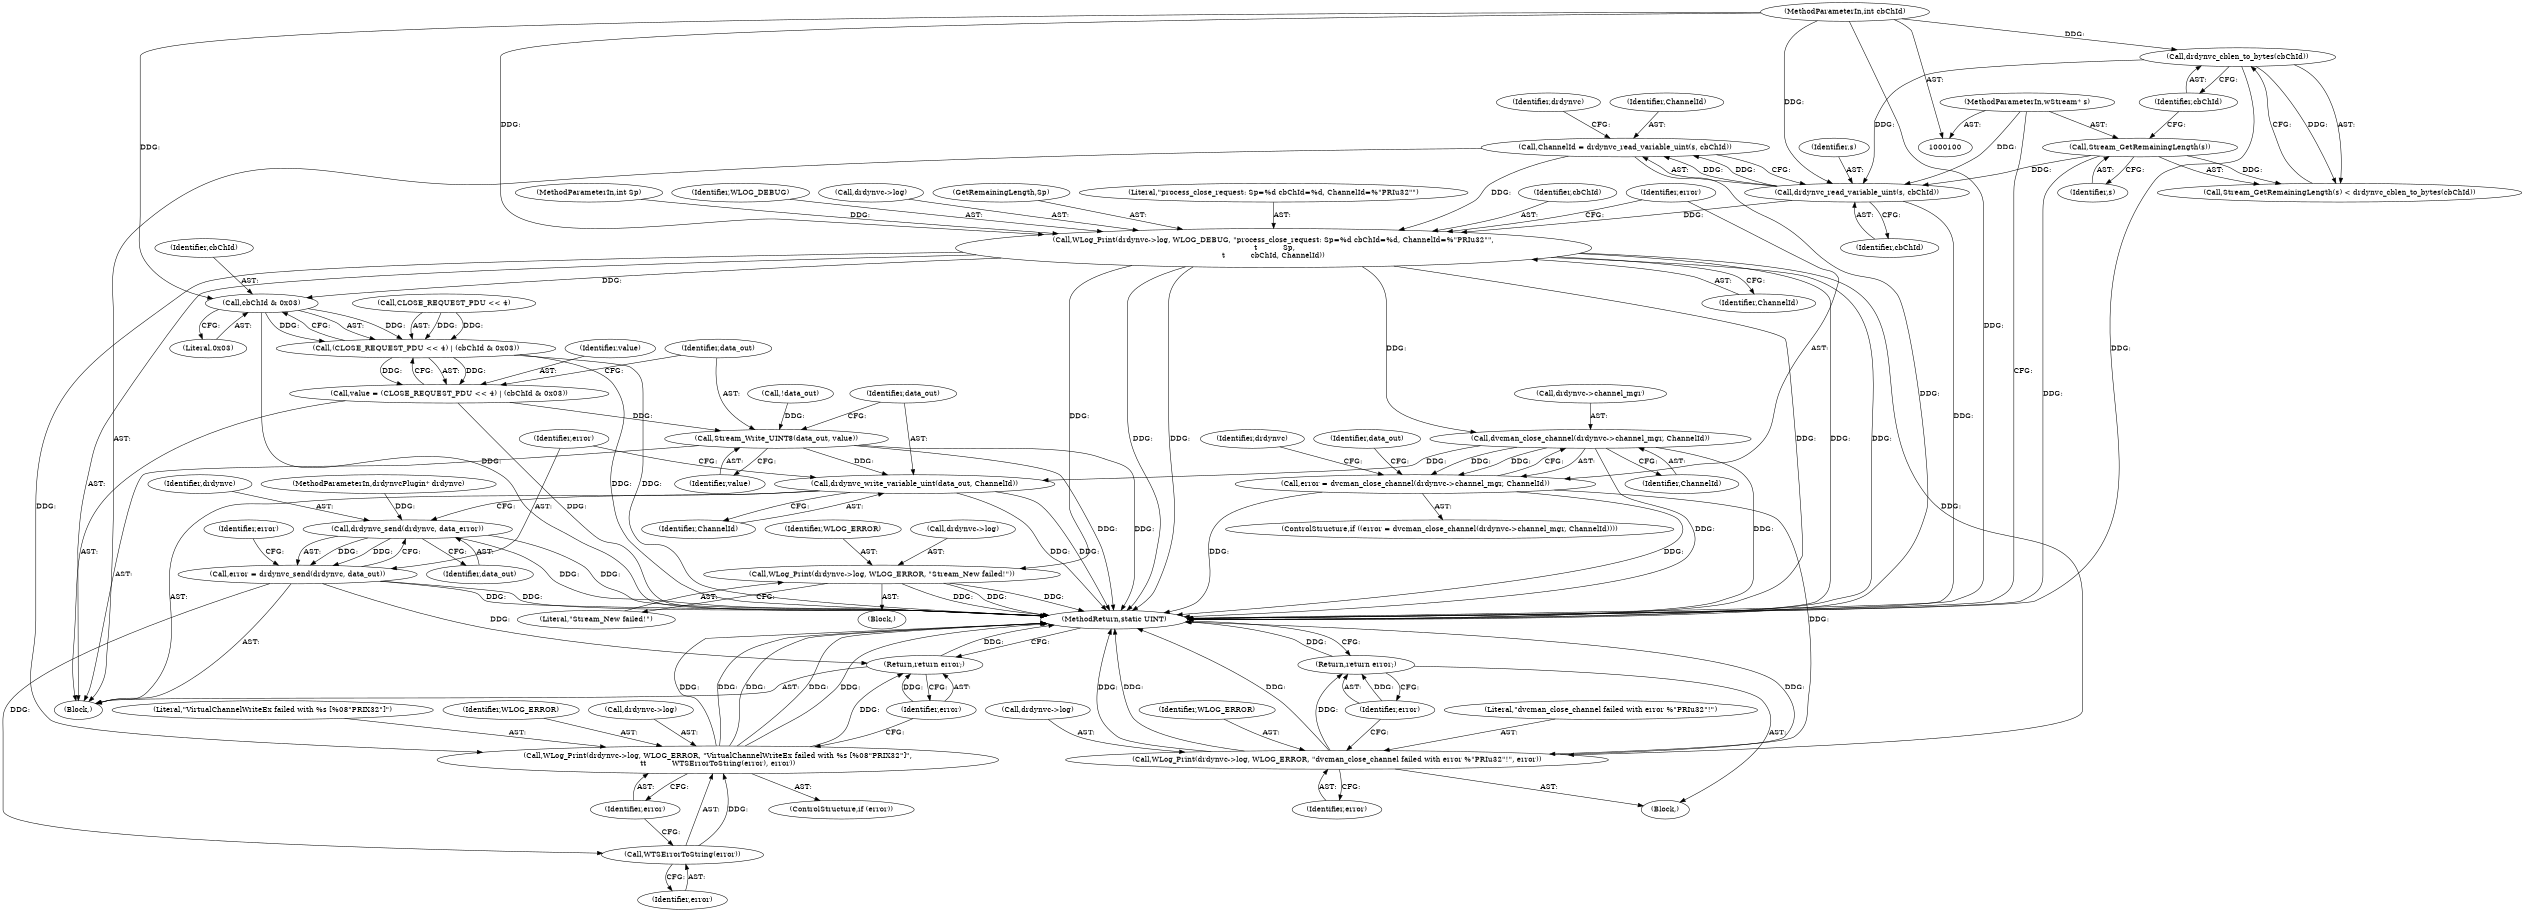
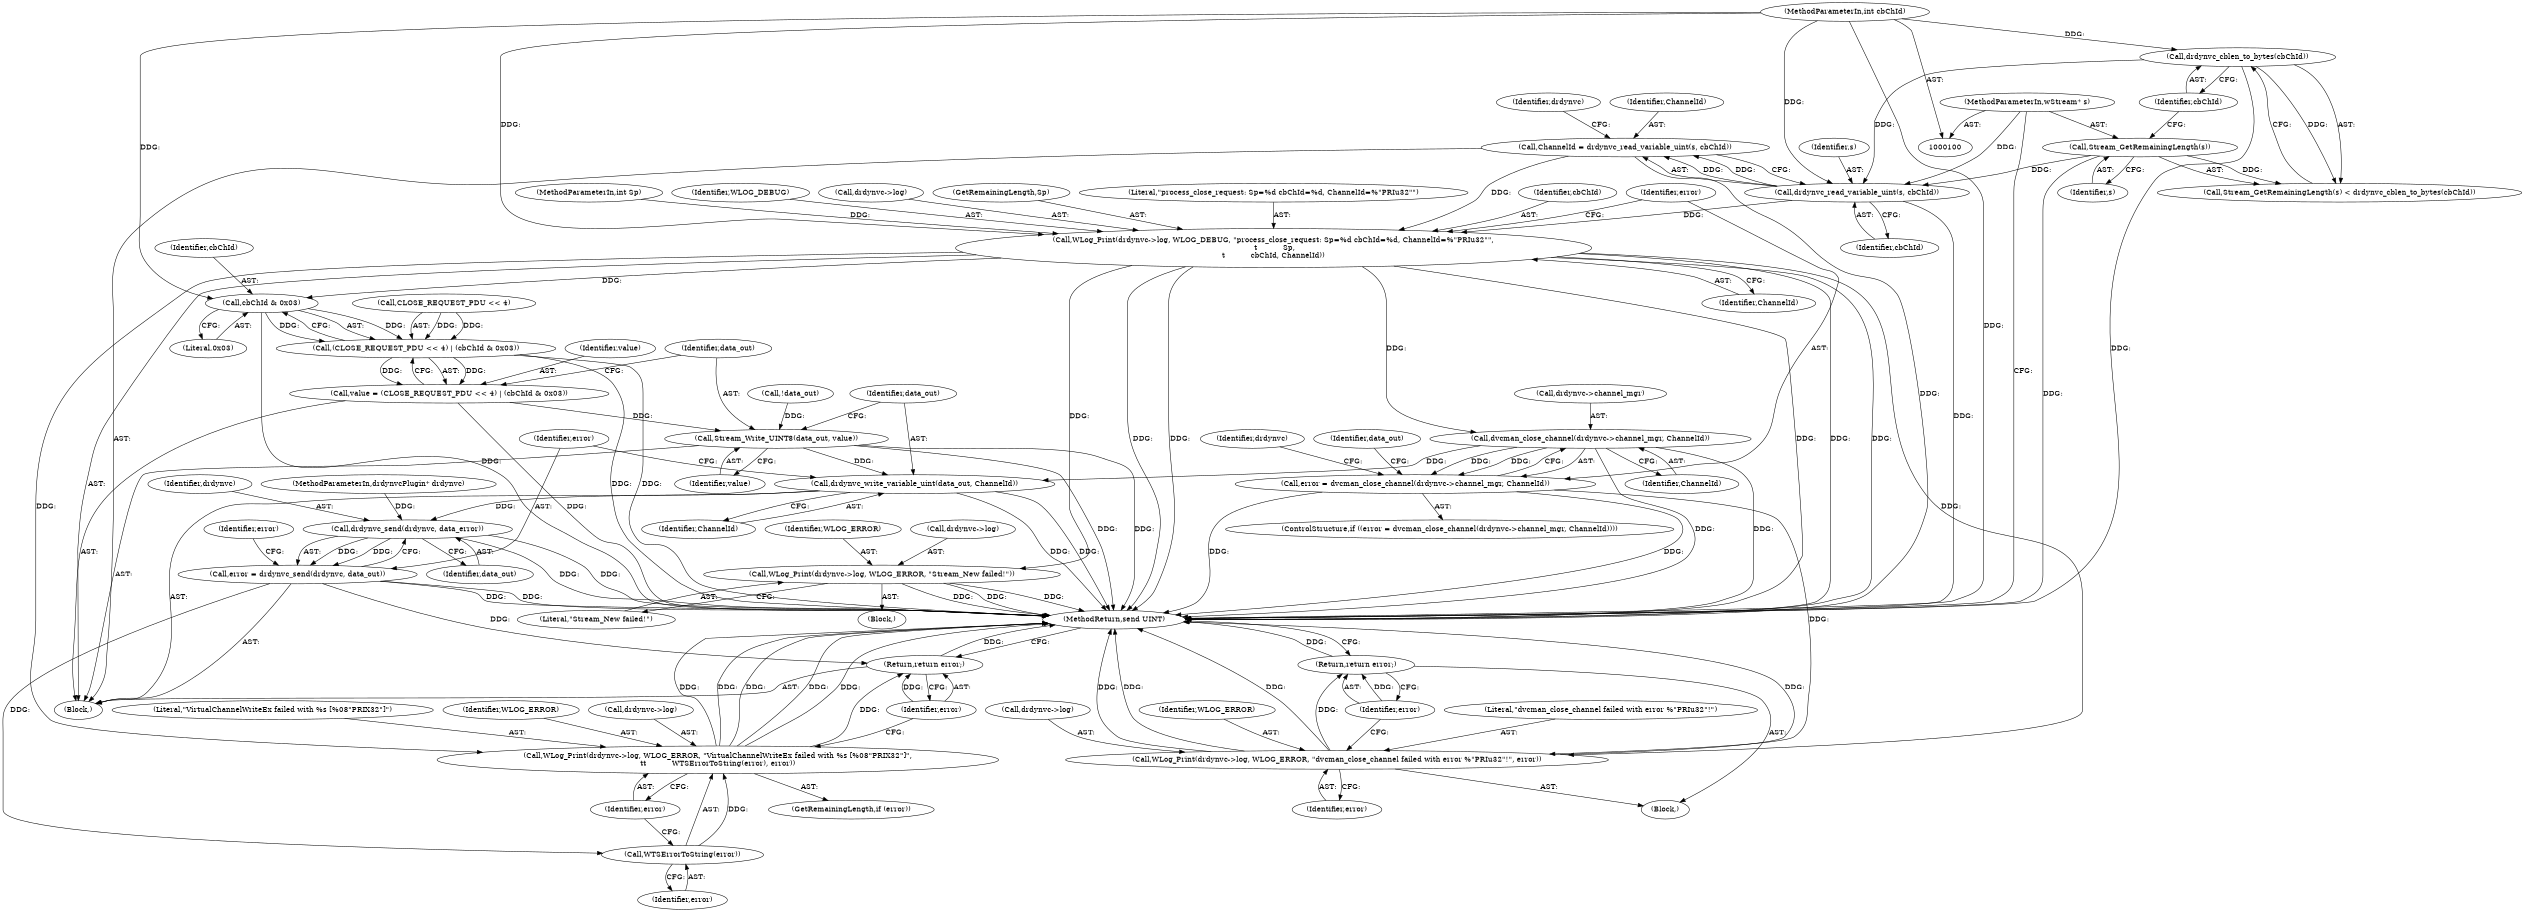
(507, 507) -> (507, 507)
(1114, 620) -> (1114, 620)
(841, 810) -> (851, 810)
